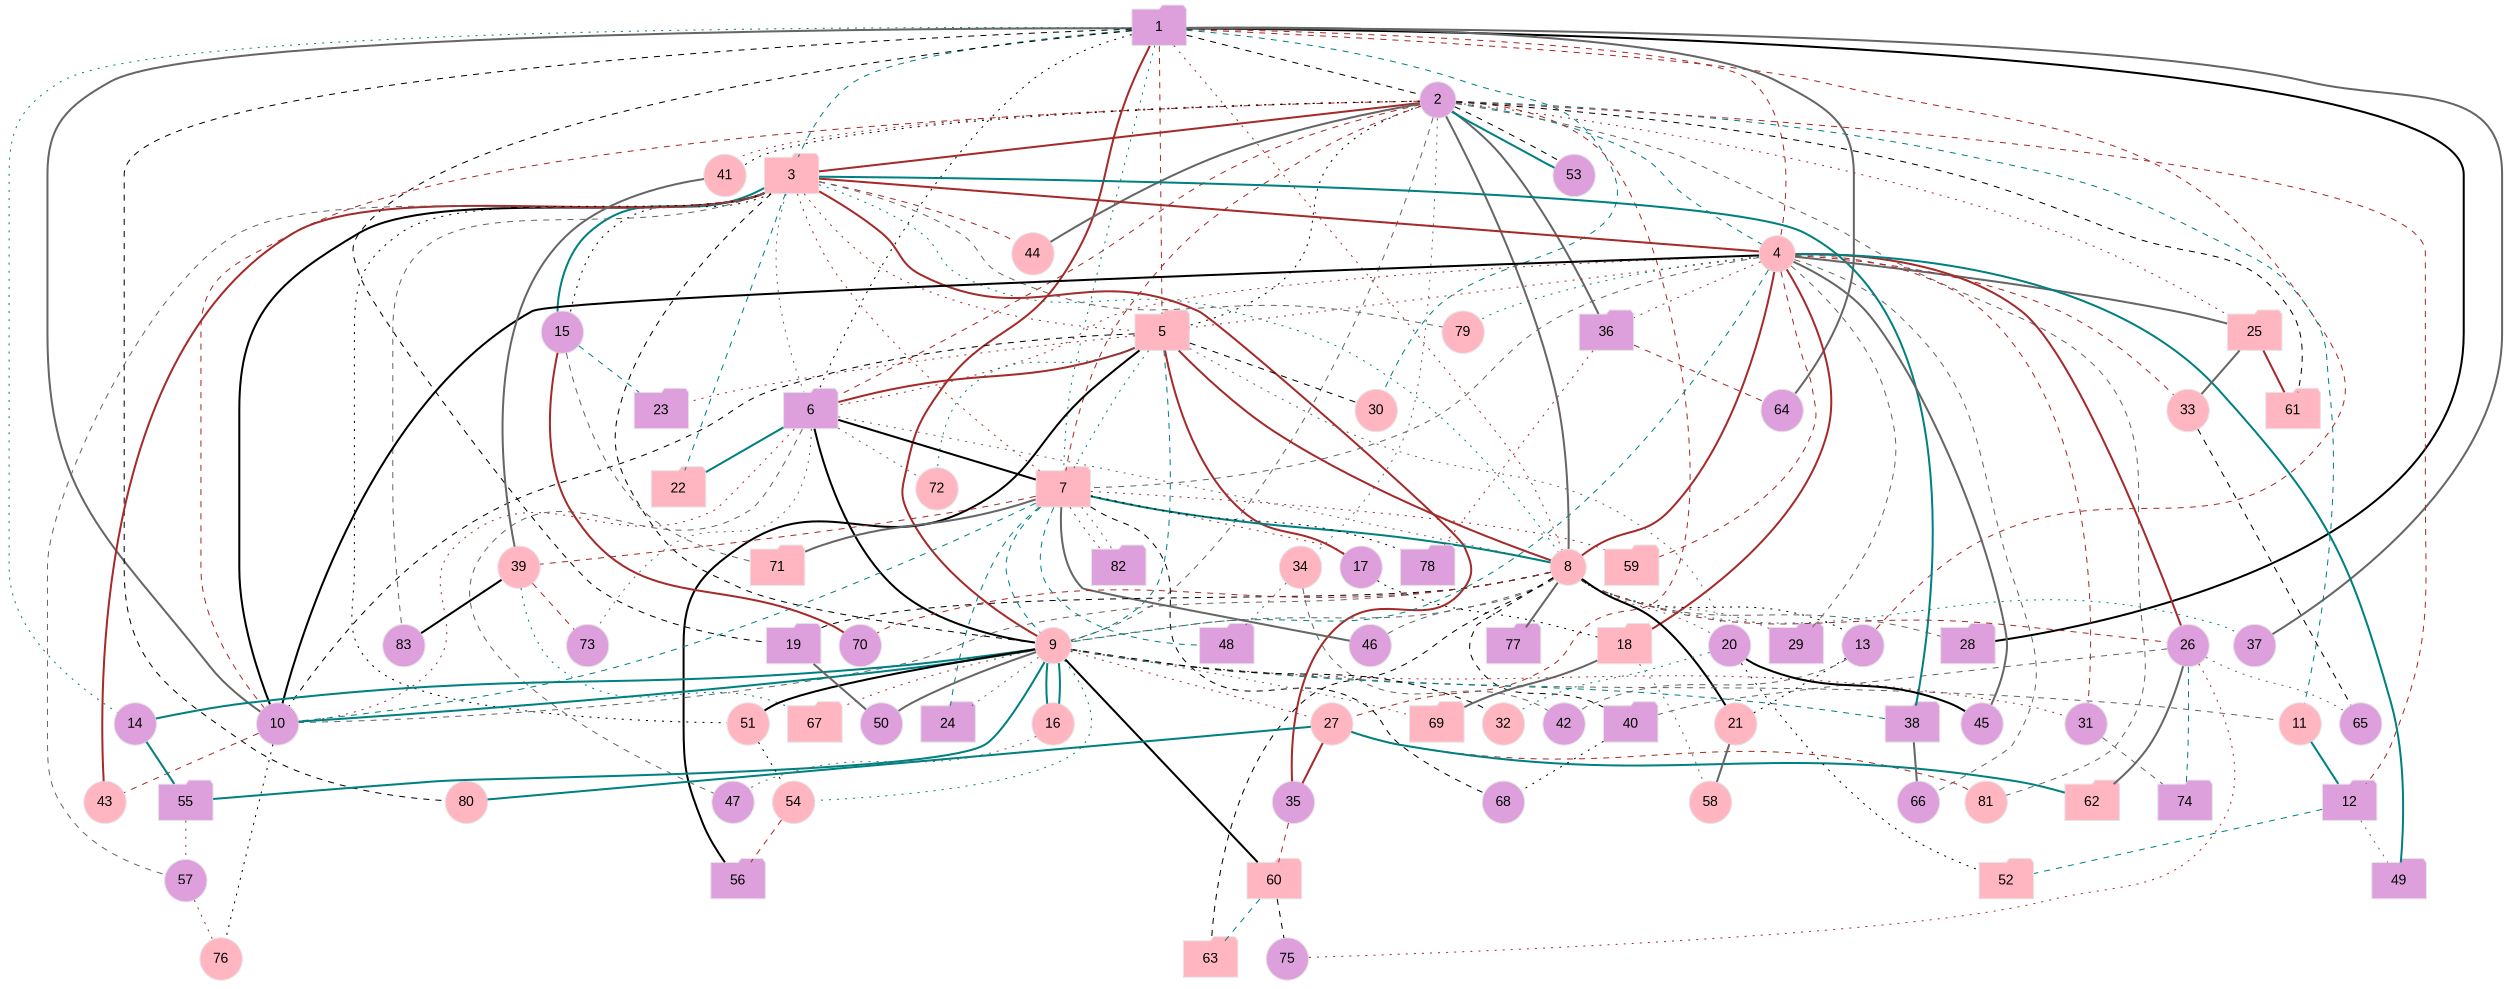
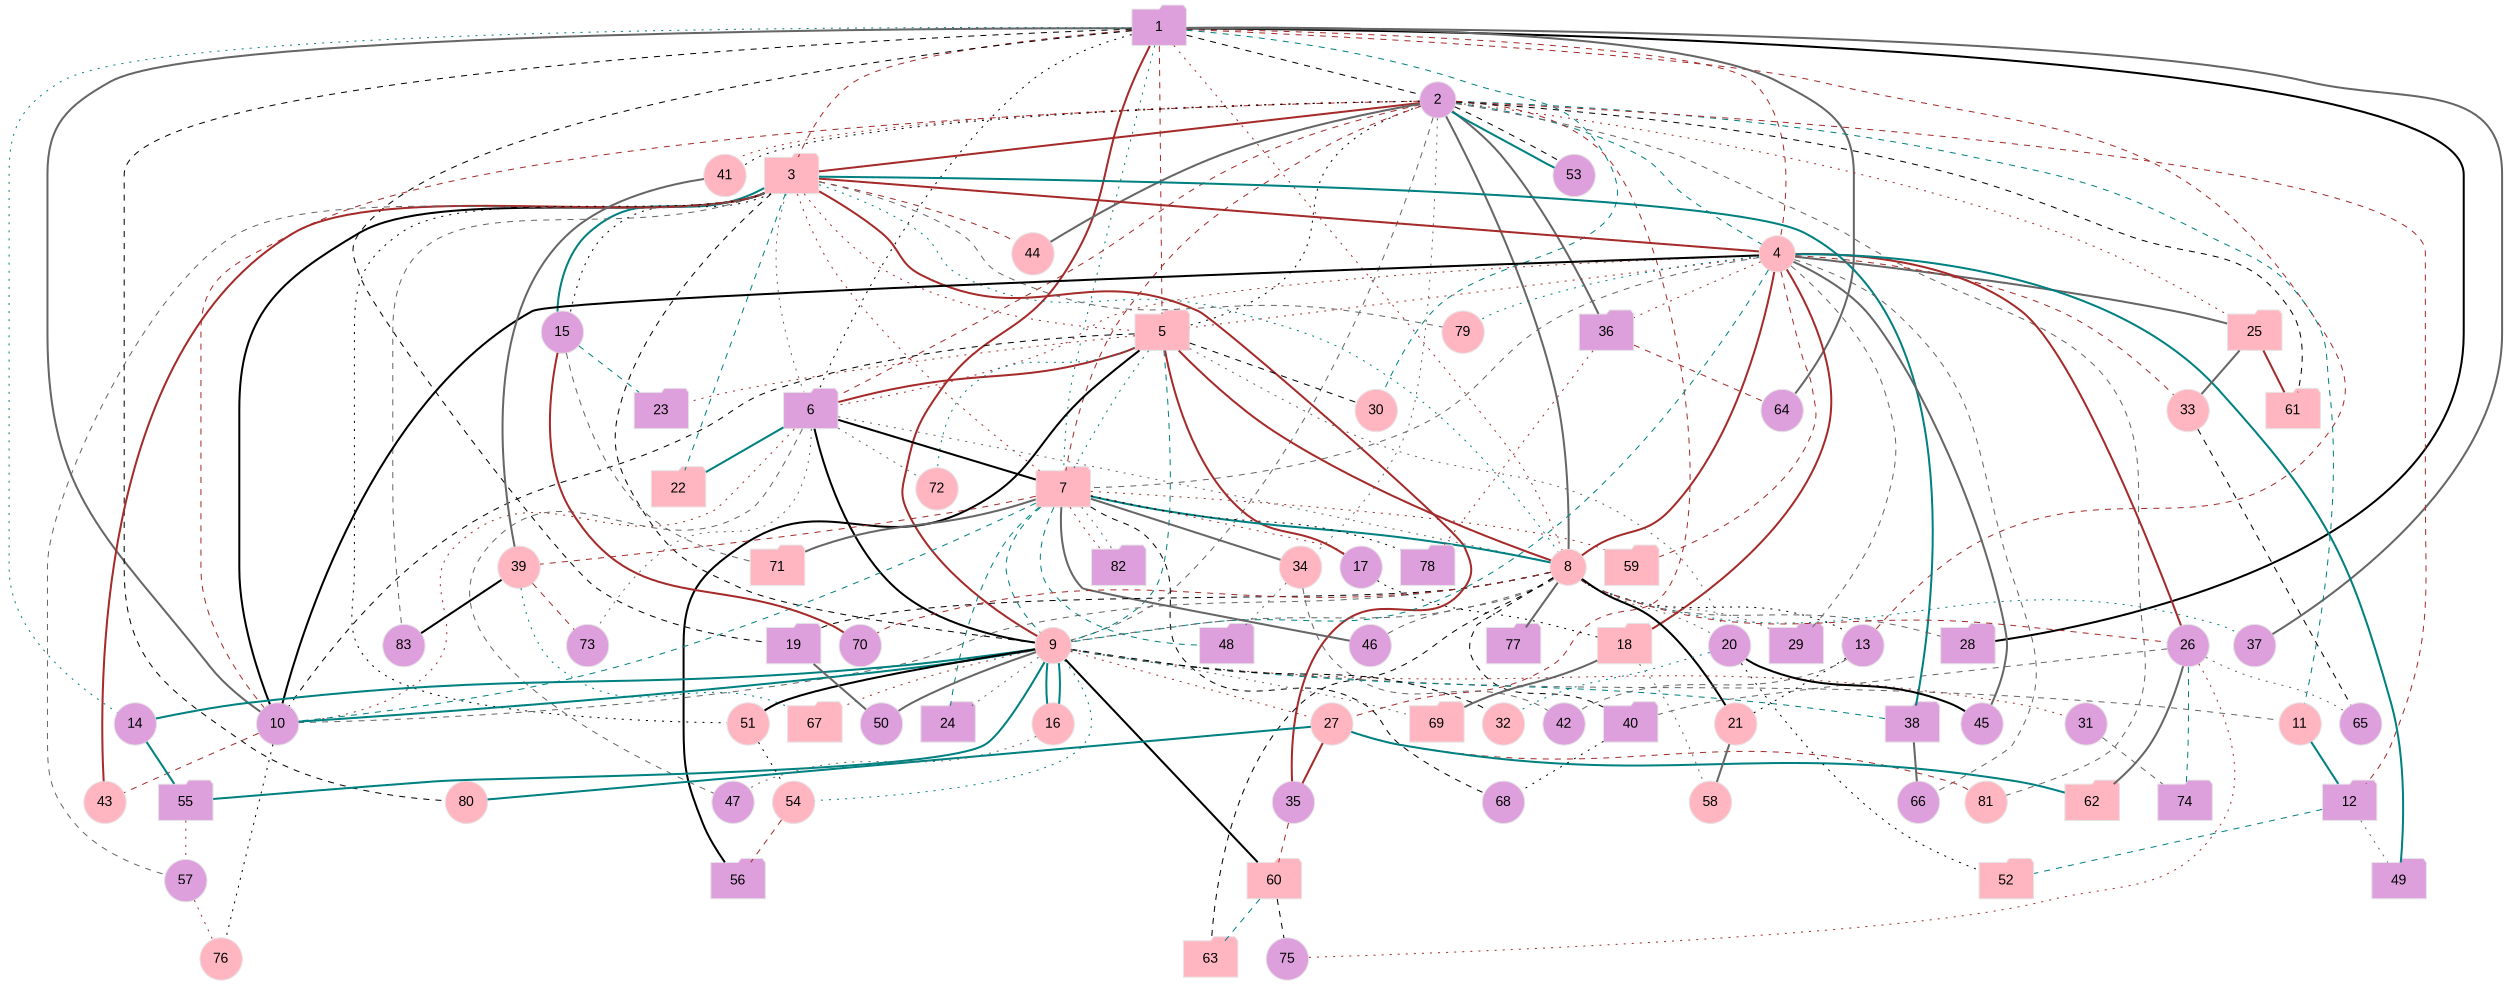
(889, 68) -> (889, 68)
(2046, 400) -> none
none -> (1186, 529)
